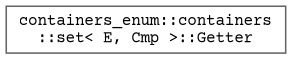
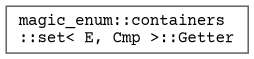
(146, 30) -> (127, 30)
